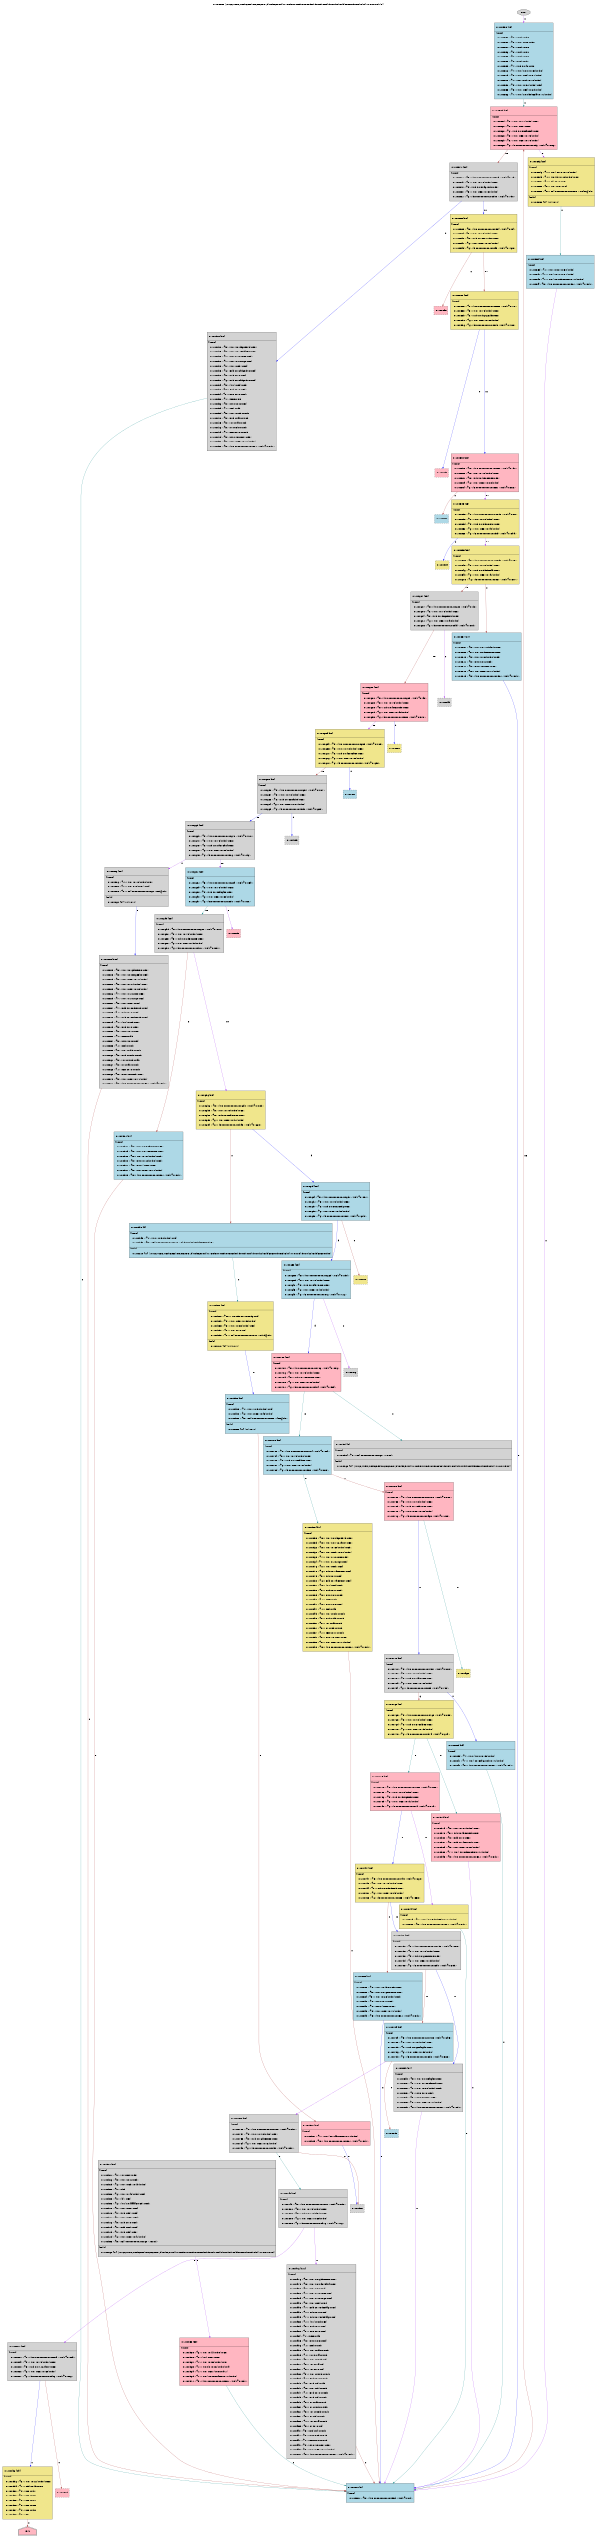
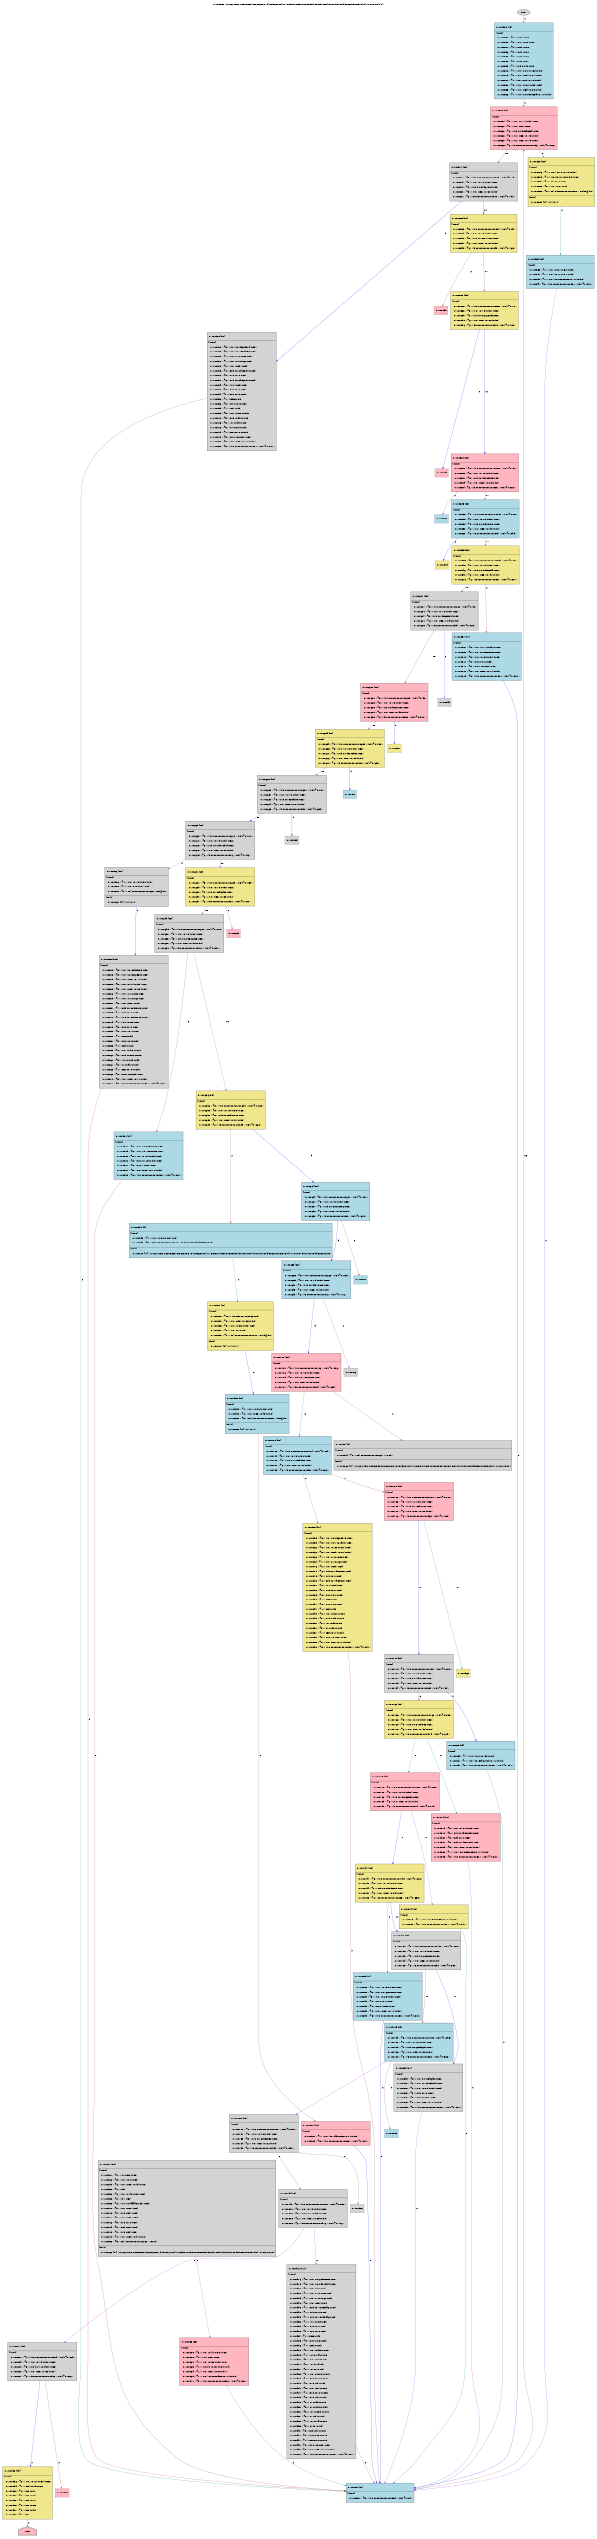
(485, 519) -> (485, 519)
(220, 887) -> (220, 887)
(361, 1280) -> (361, 1280)
(352, 2173) -> (370, 2312)
(28, 2531) -> (28, 2531)
